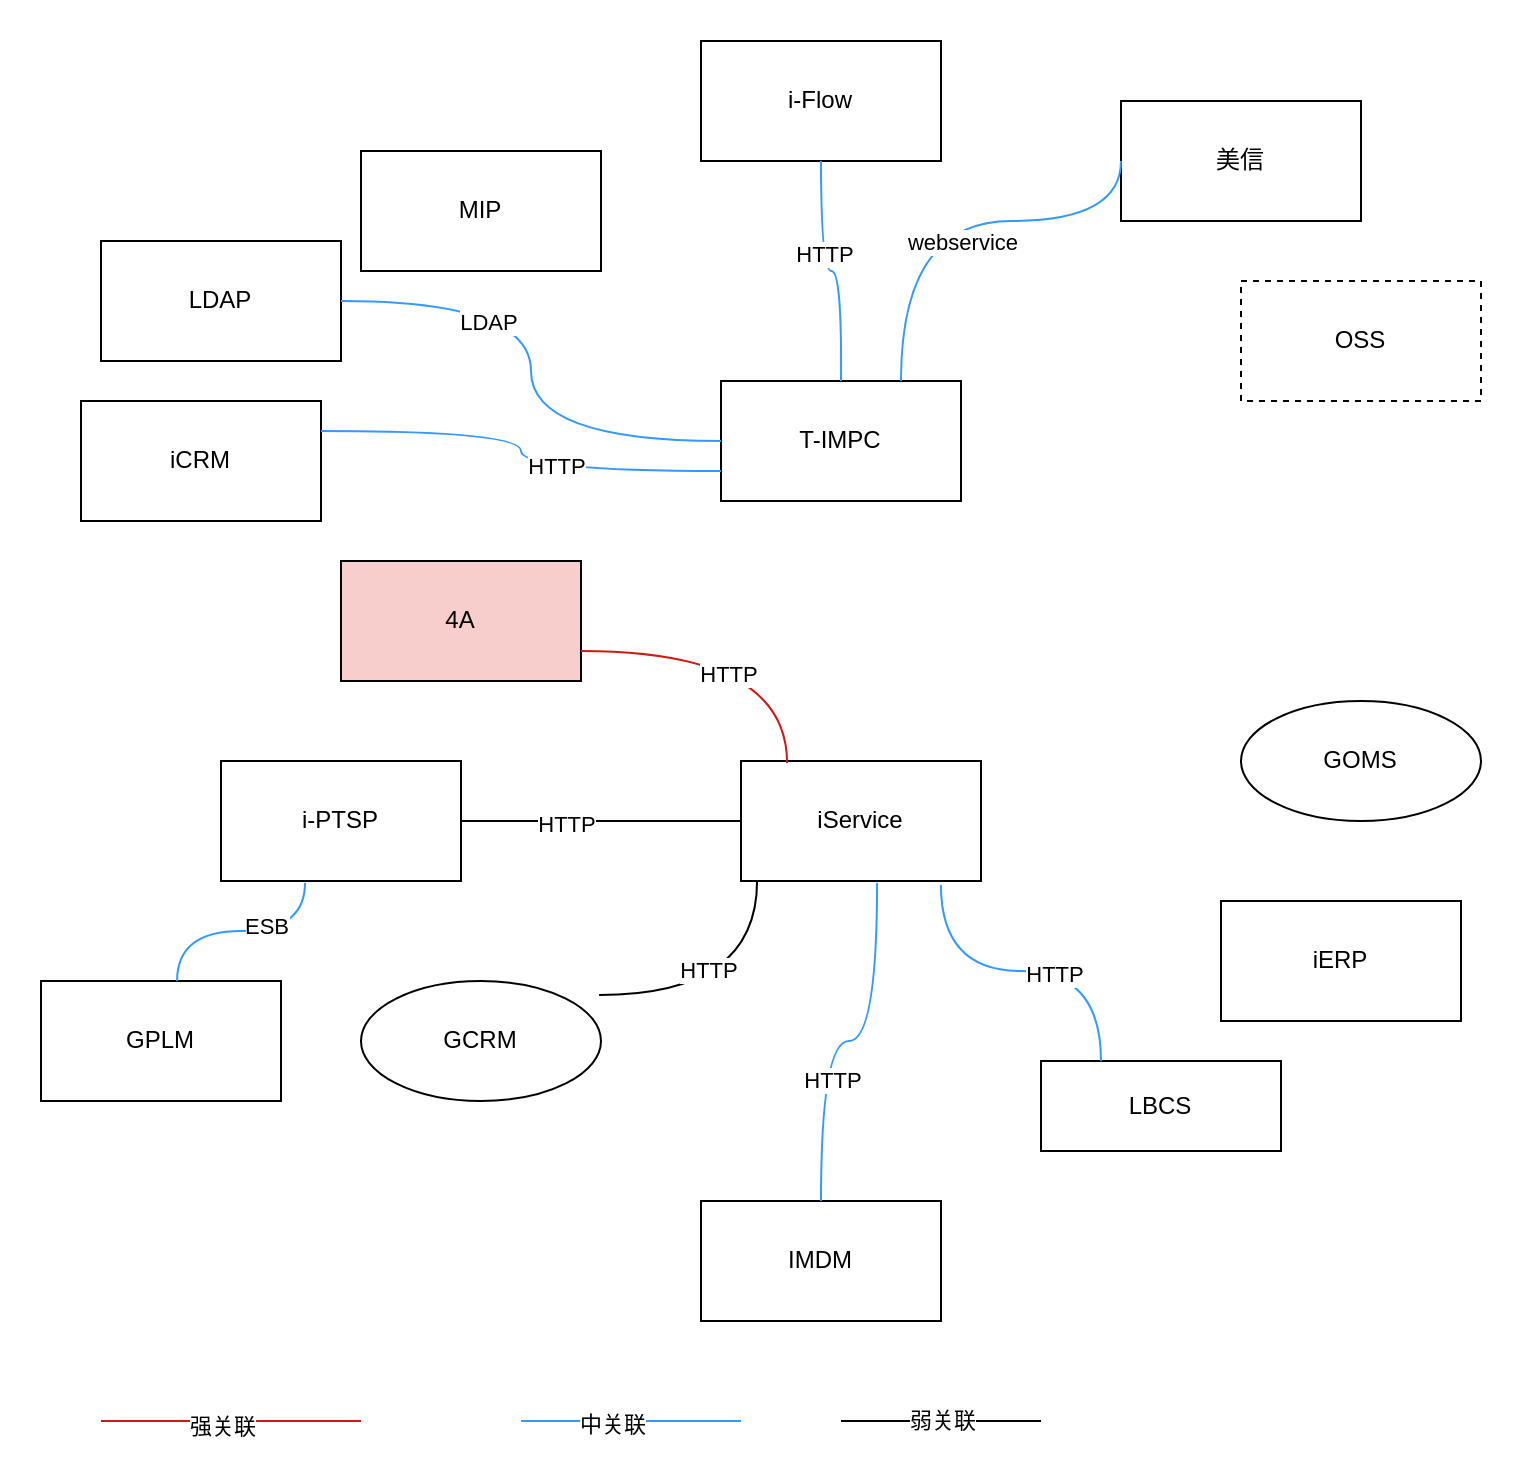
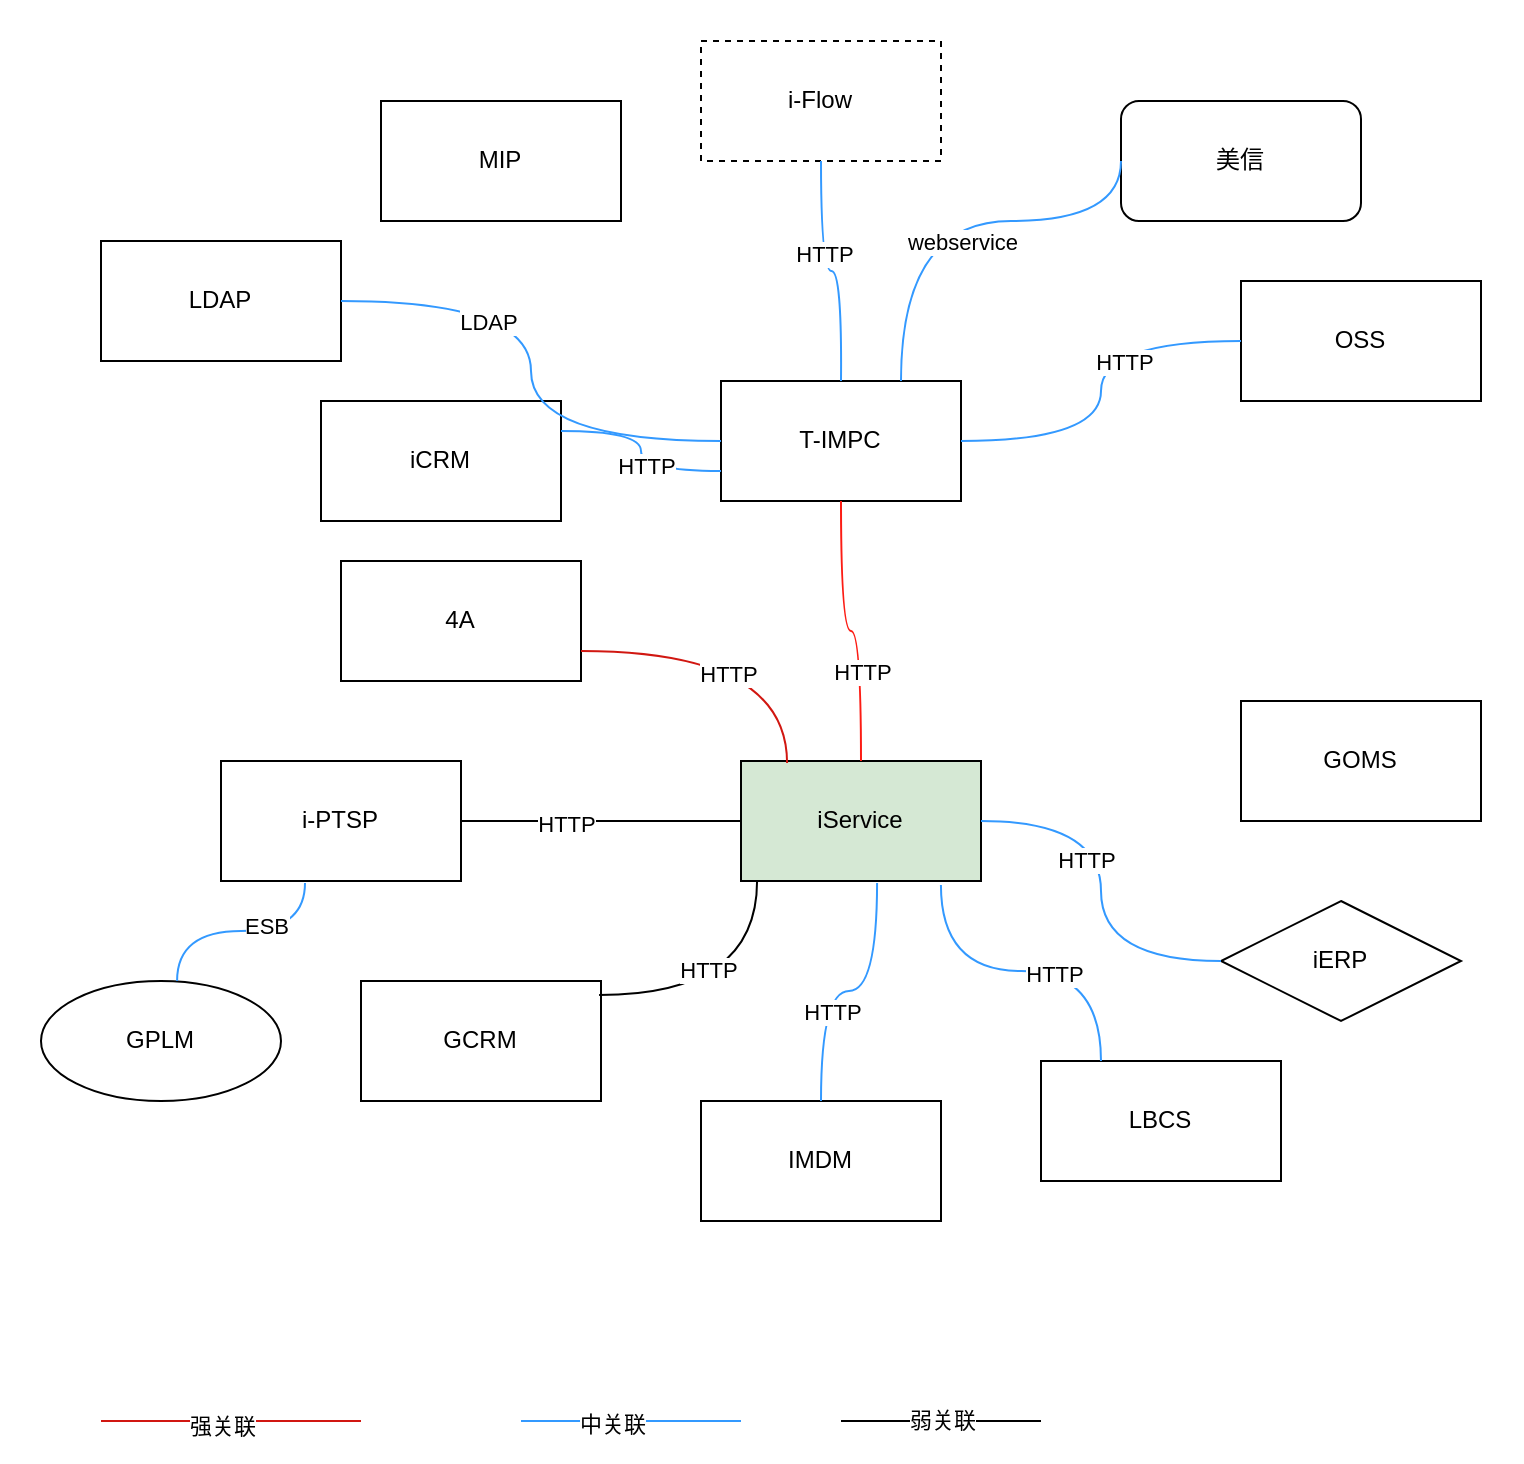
(821, 101) -> (821, 101)
(1241, 161) -> (1241, 161)
(481, 211) -> (501, 161)
(1361, 341) -> (1361, 341)
none -> (1101, 391)
(201, 461) -> (441, 461)
(461, 621) -> (461, 621)
none -> (851, 631)
(1361, 761) -> (1361, 761)
(861, 821) -> (861, 821)
none -> (1101, 891)
(1341, 961) -> (1341, 961)
(161, 1041) -> (161, 1041)
(481, 1041) -> (481, 1041)
(1161, 1106) -> (1161, 1121)
(821, 1261) -> (821, 1161)
